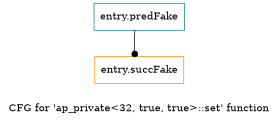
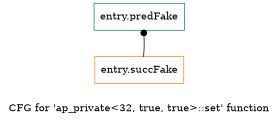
(134, 41) -> (144, 46)
